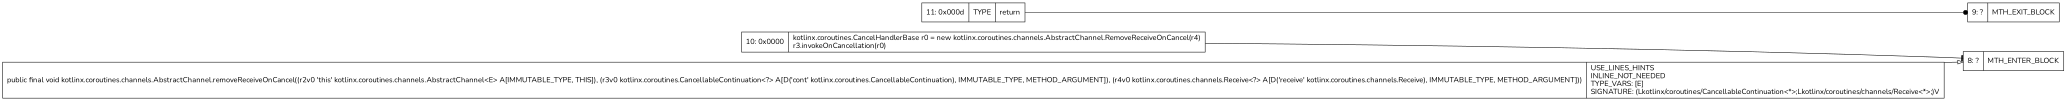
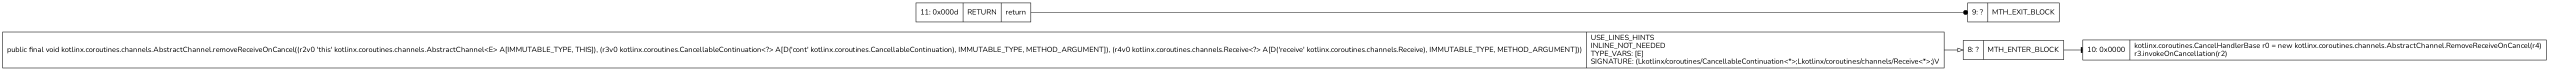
(982, 12) -> (982, 12)
(840, 46) -> (2181, 54)
(1583, 48) -> (2072, 50)
